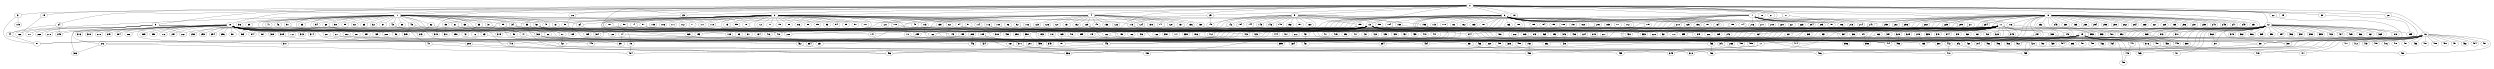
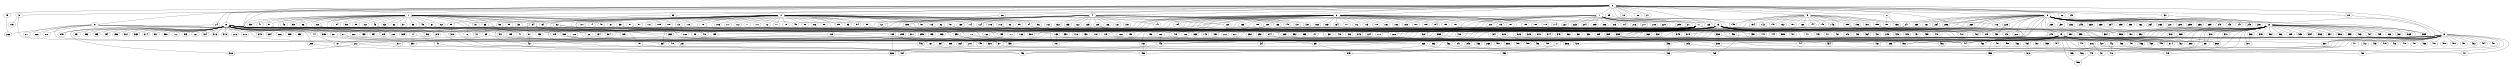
(357, 34) -> none
none -> (2151, 44)
